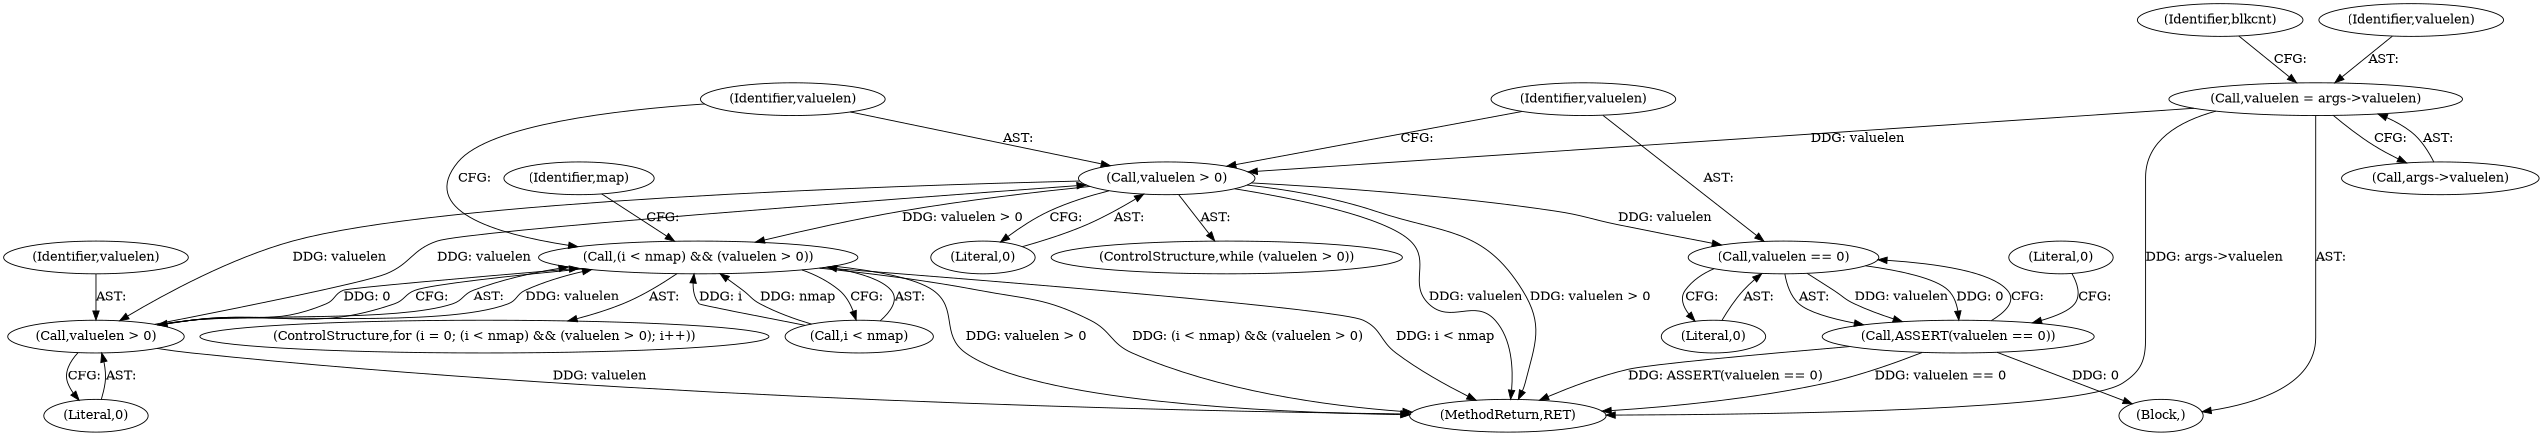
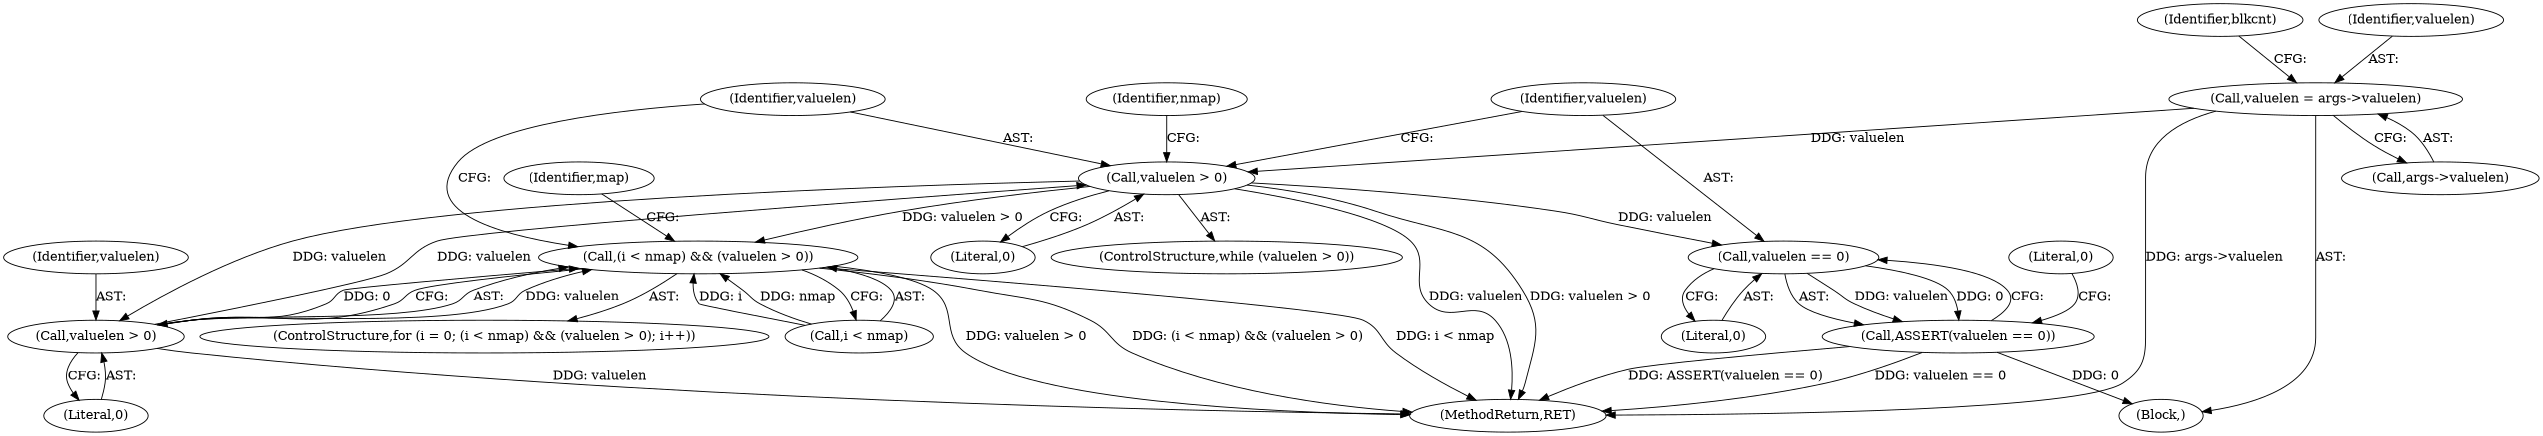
none -> (1167, 99)
